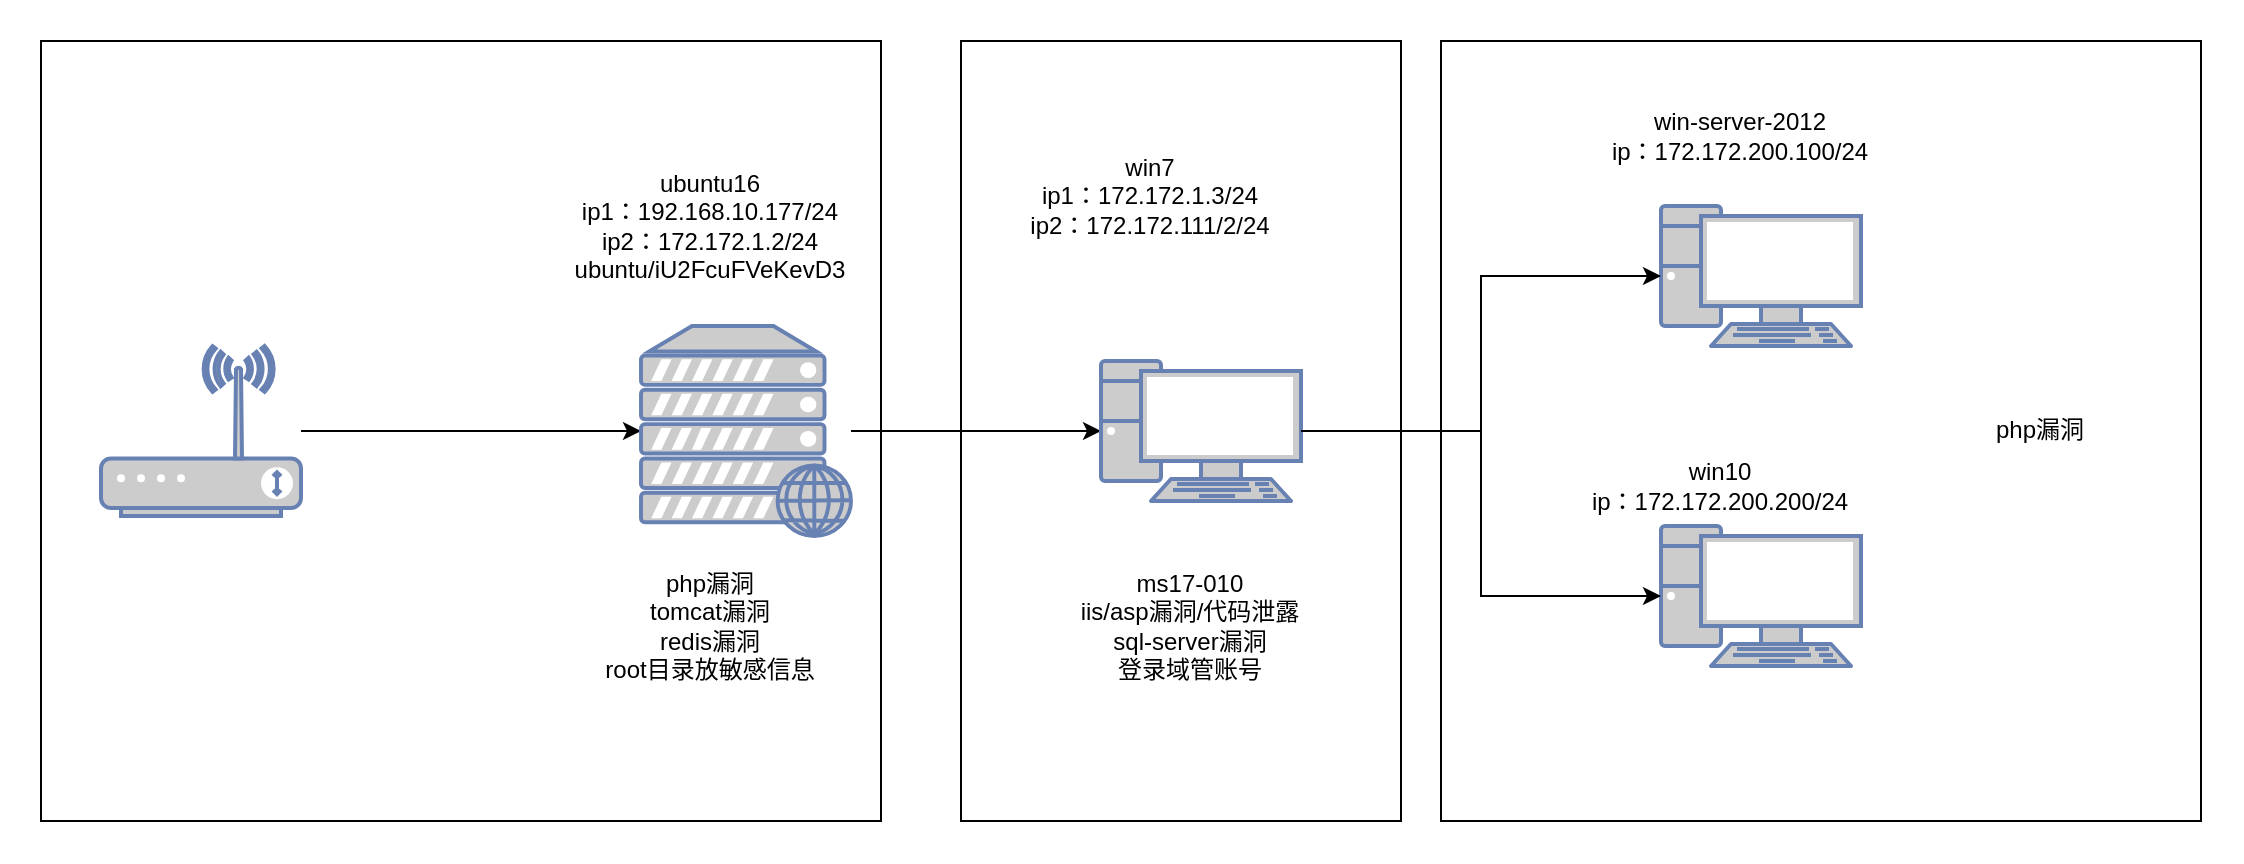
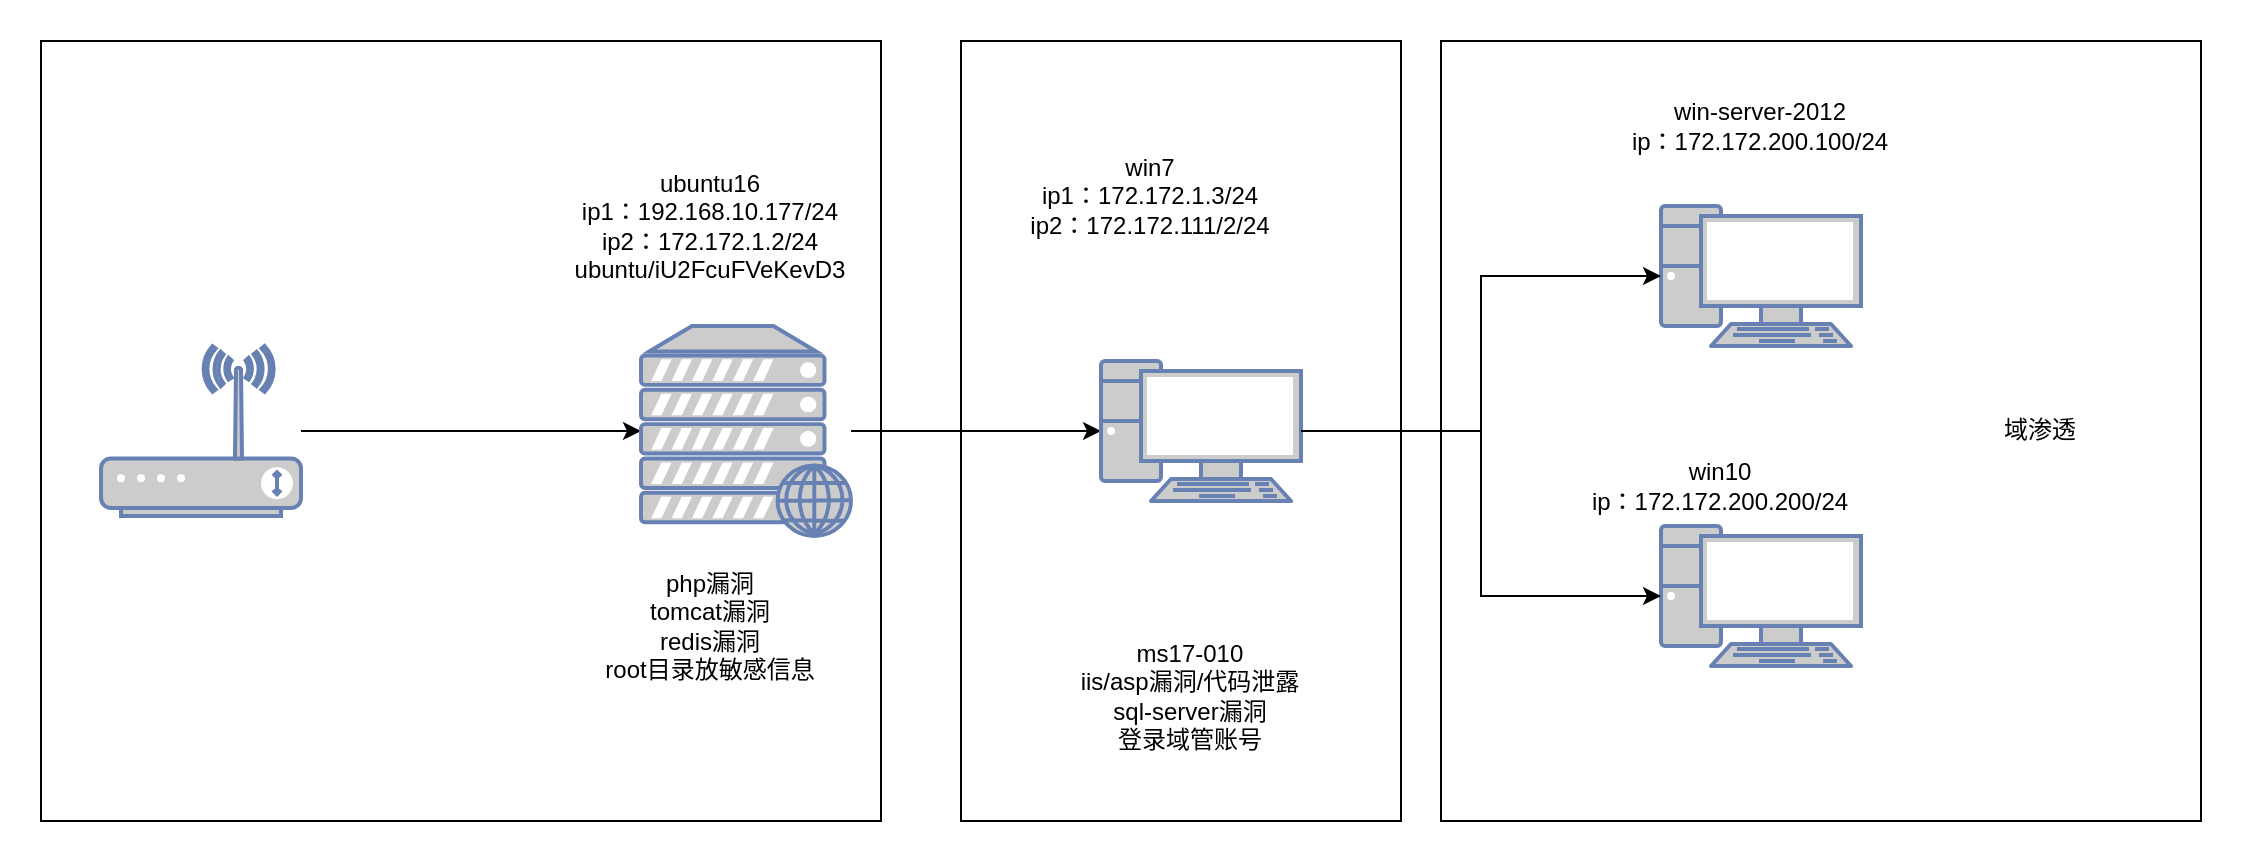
(1741, 136) -> (1761, 126)
(2041, 431) -> (2041, 431)
(1191, 626) -> (1191, 696)
